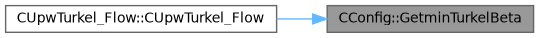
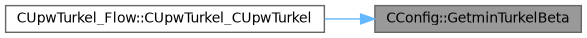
(141, 19) -> (165, 19)
